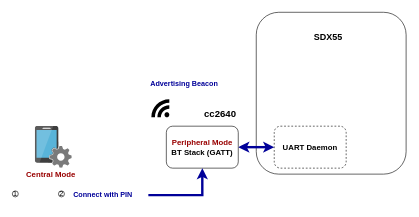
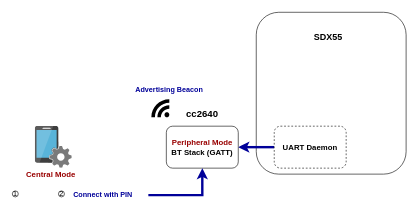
(185, 84) -> (170, 90)
(221, 114) -> (203, 114)
(265, 147) -> (268, 147)
